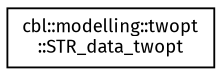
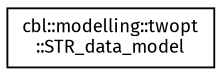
(111, 38) -> (111, 38)
